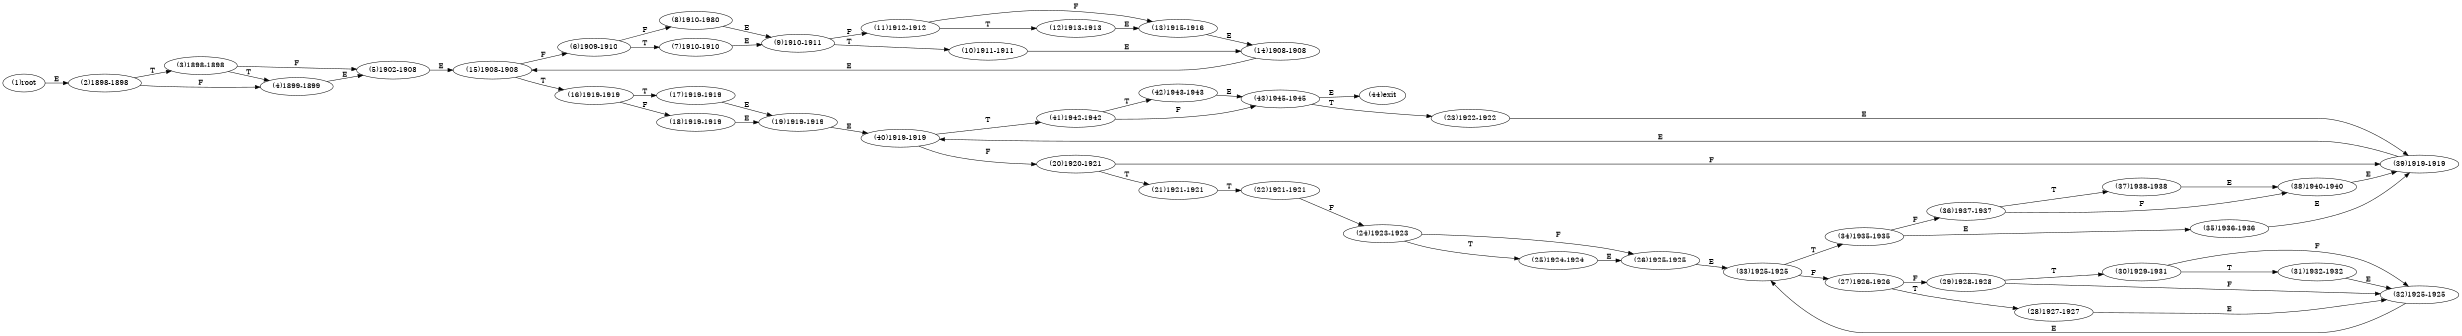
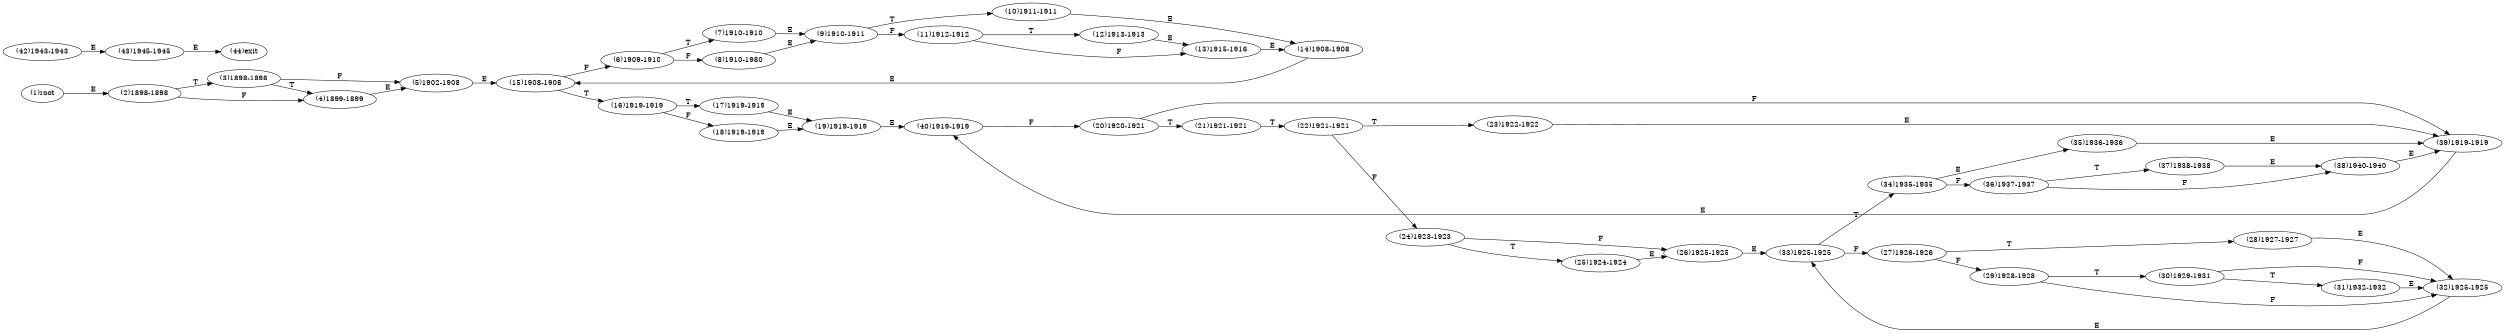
(1369, 112) -> (1416, 126)
(1076, 118) -> none
